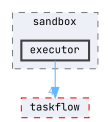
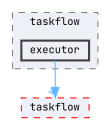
(55, 22) -> (55, 22)
